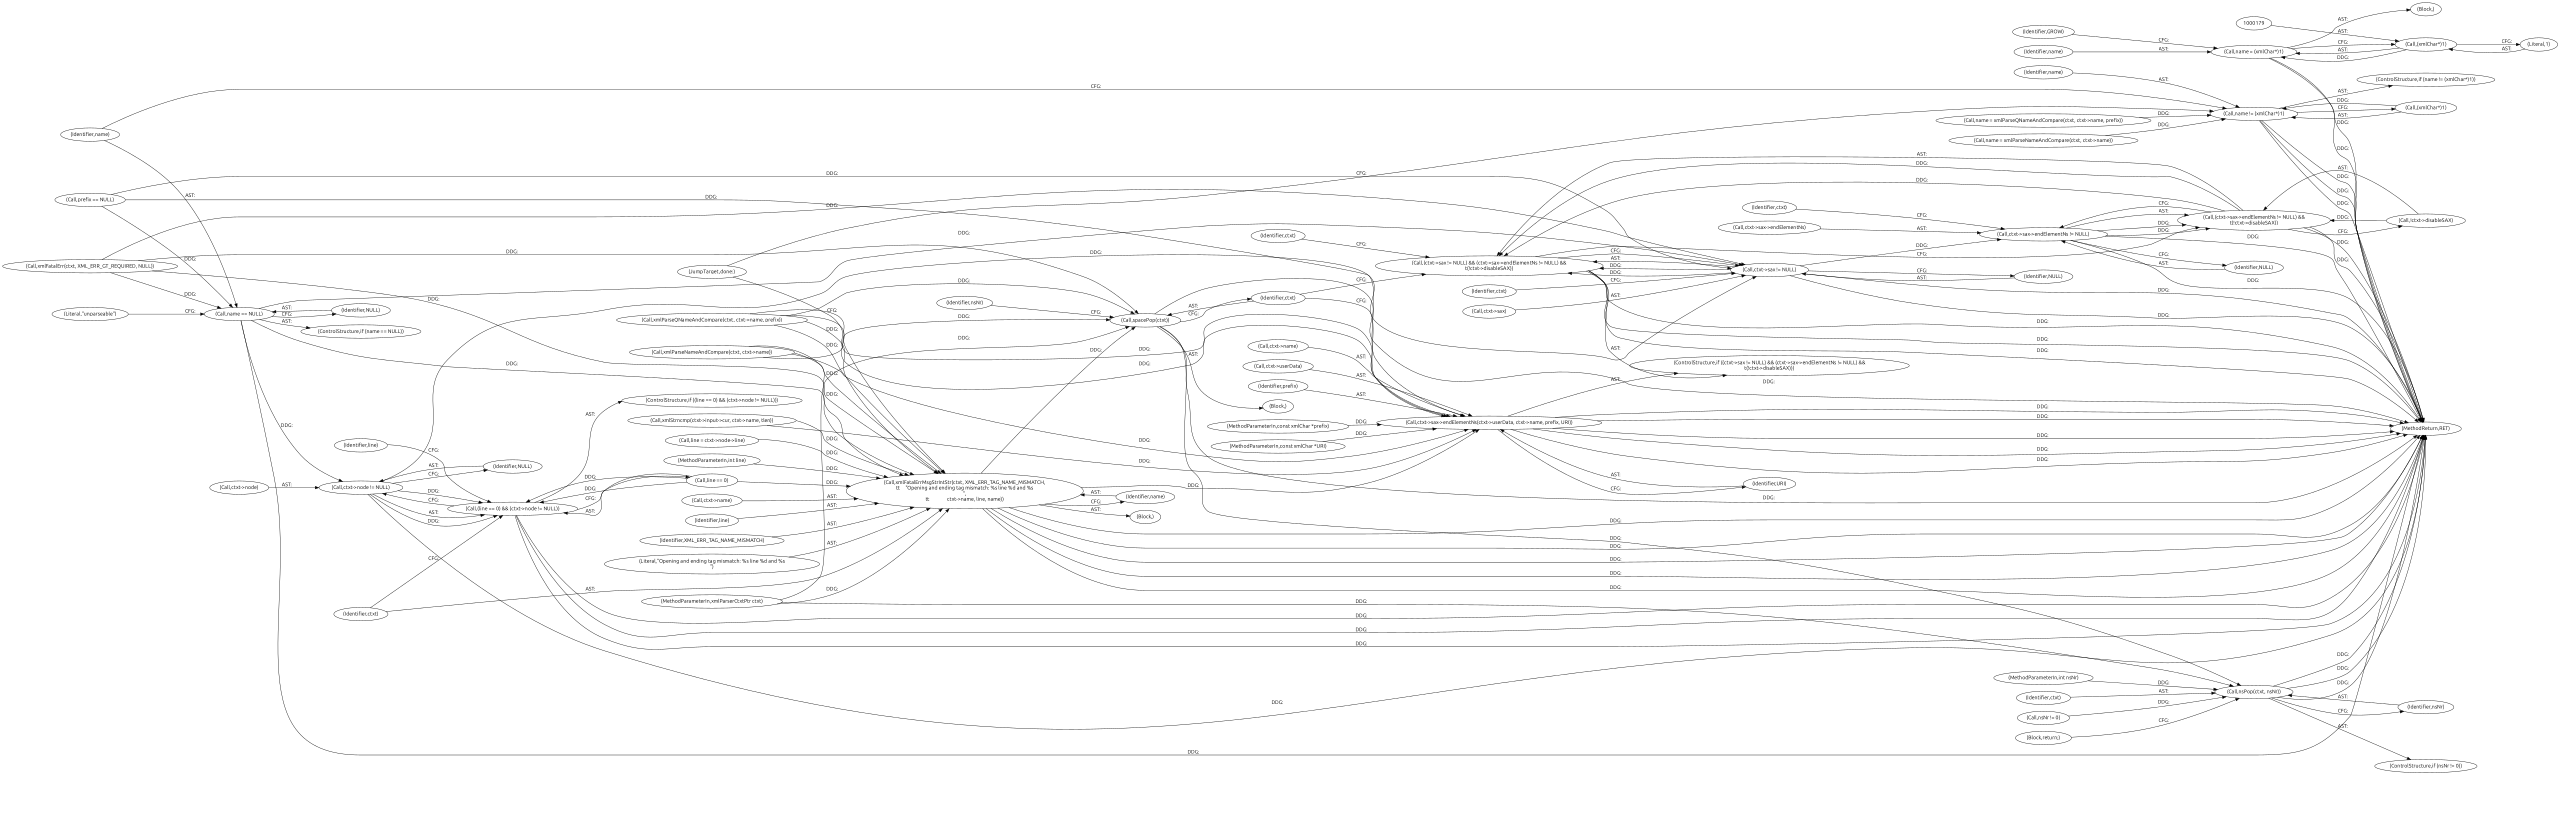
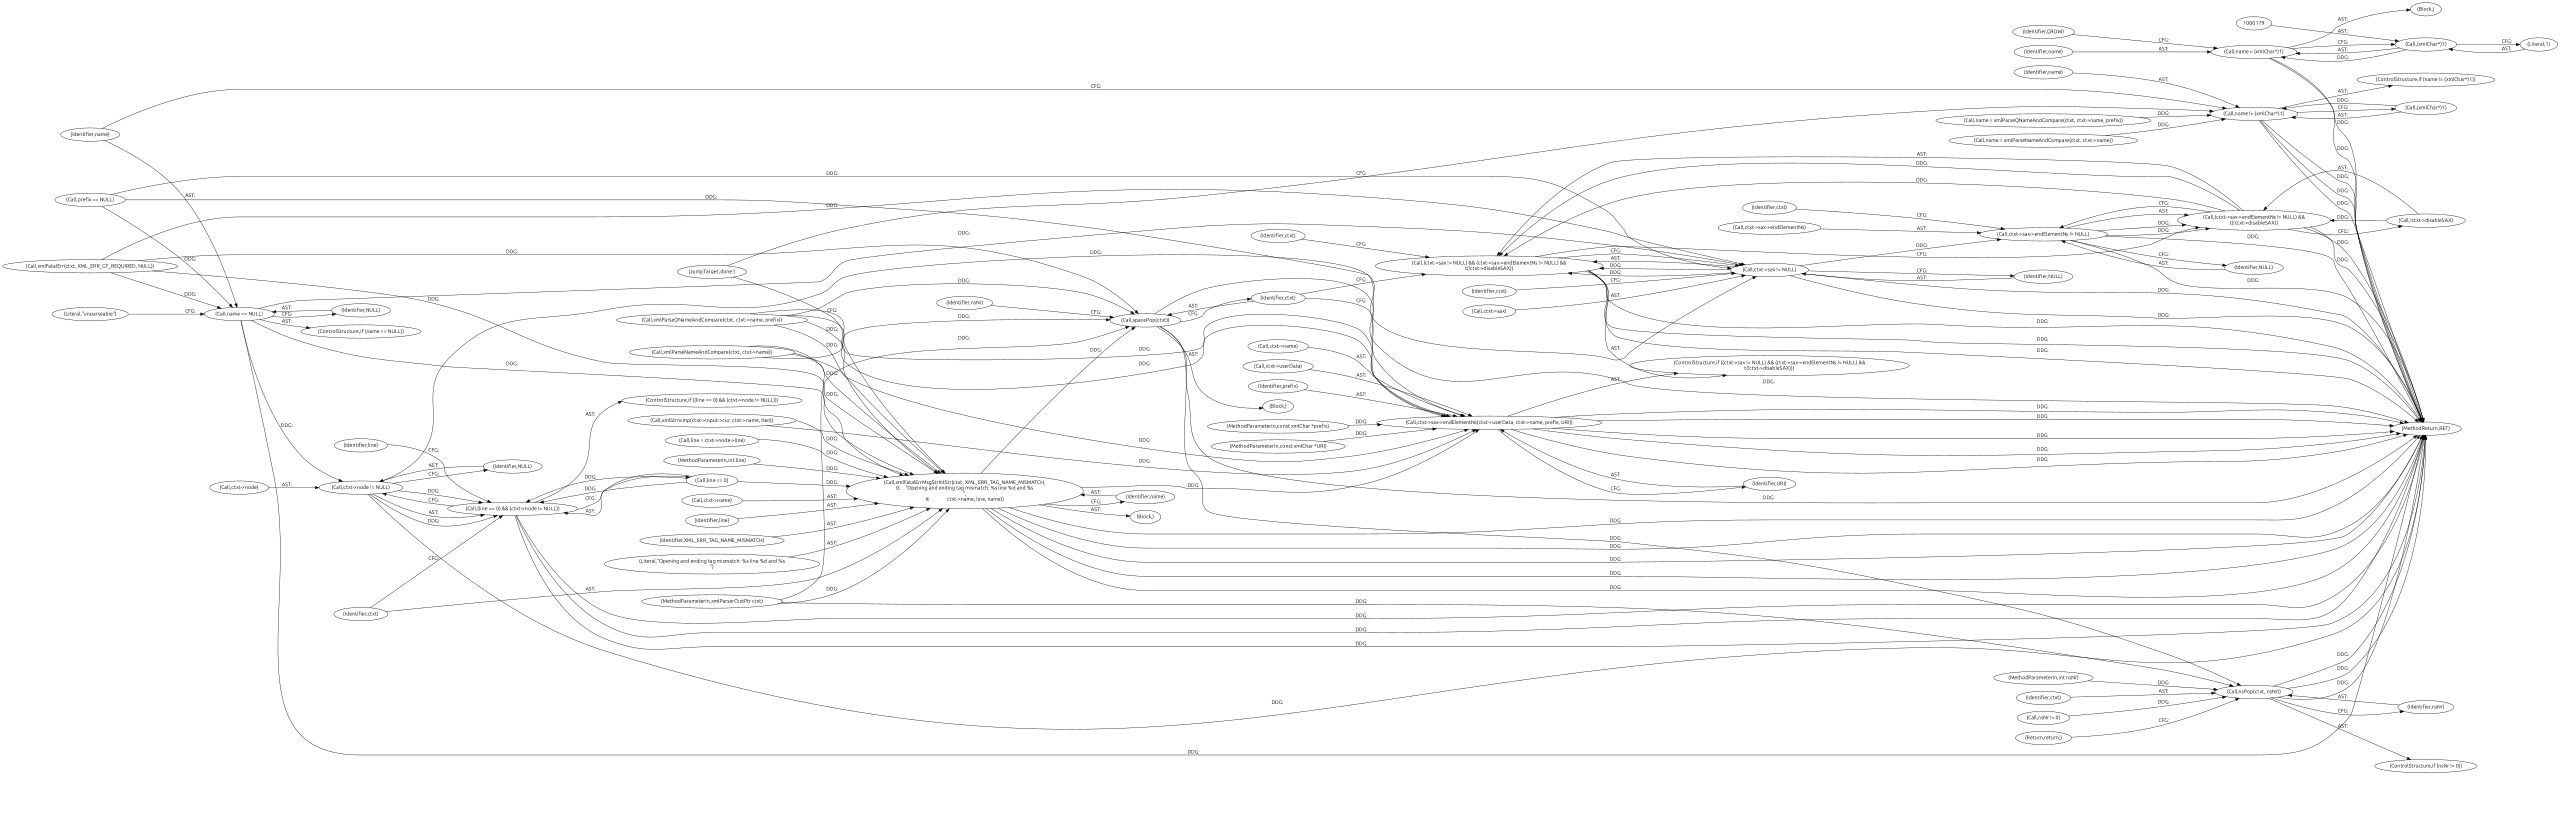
(2043, 738) -> (2043, 738)
